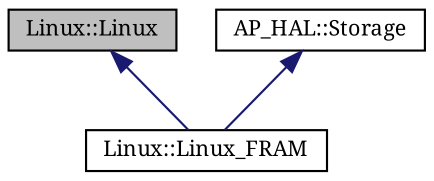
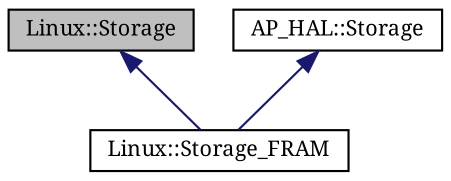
(93, 30) -> (101, 30)
(207, 151) -> (219, 151)
